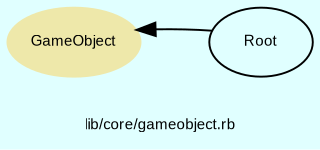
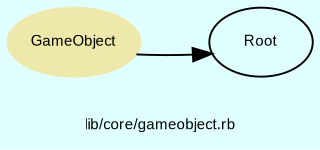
(184, 29) -> (165, 55)
